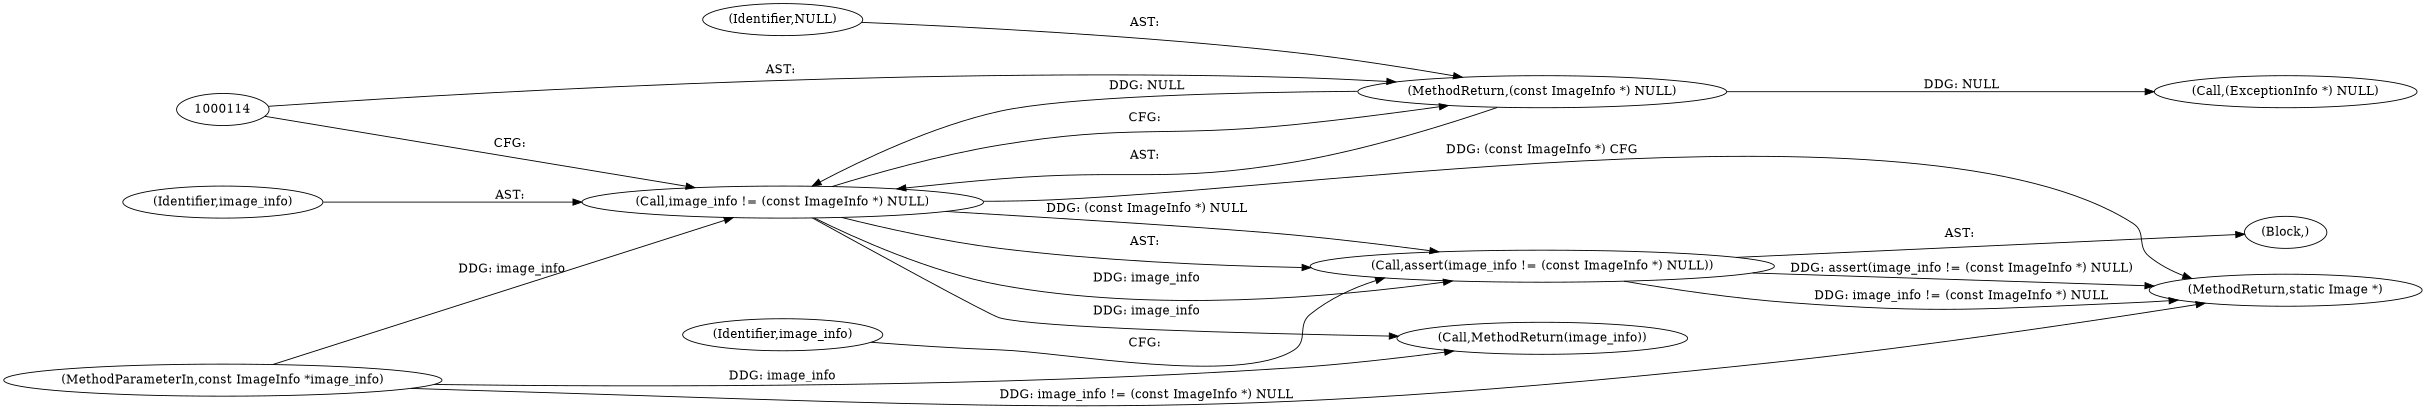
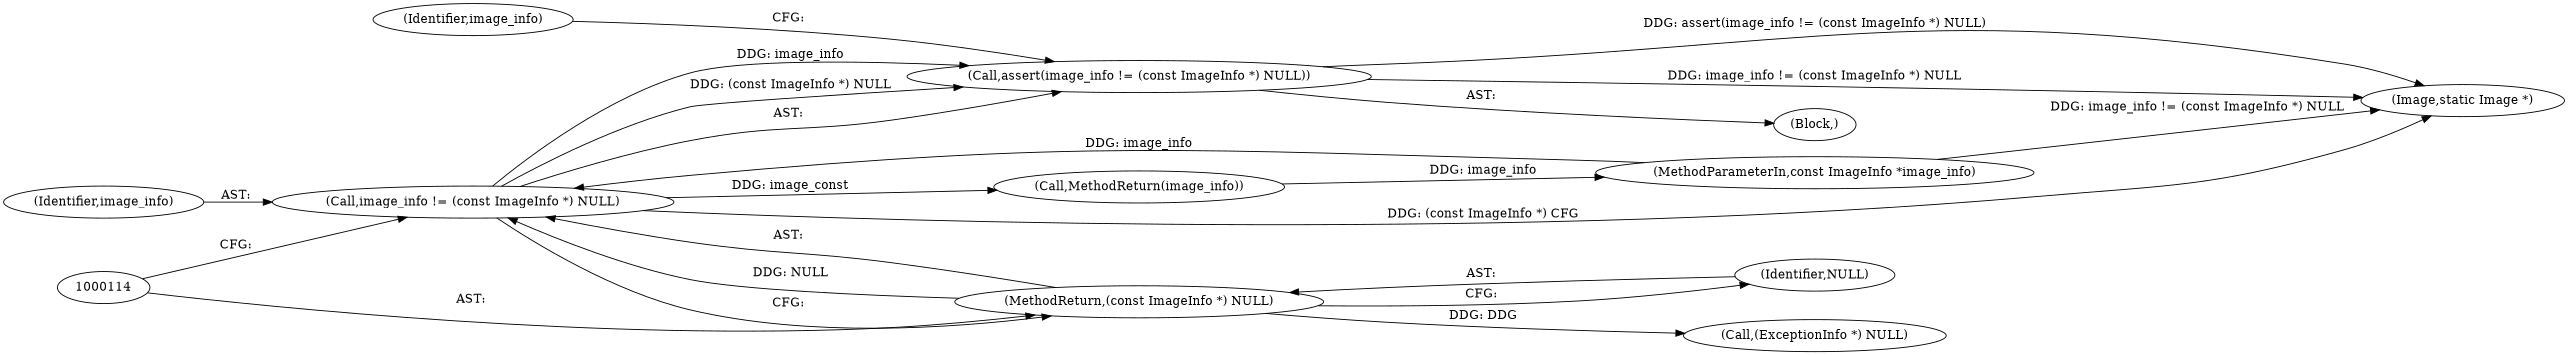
(1962, 85) -> (1483, 316)
(2286, 290) -> (2463, 101)
none -> (1529, 303)
(1147, 311) -> (791, 186)
(940, 383) -> (1439, 181)
